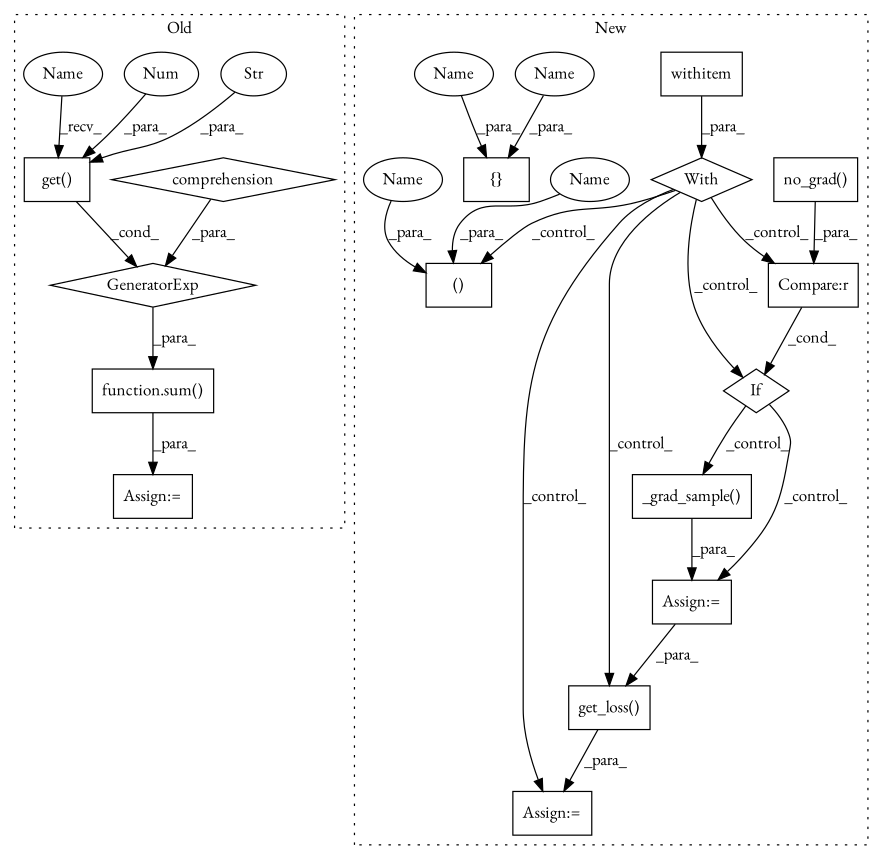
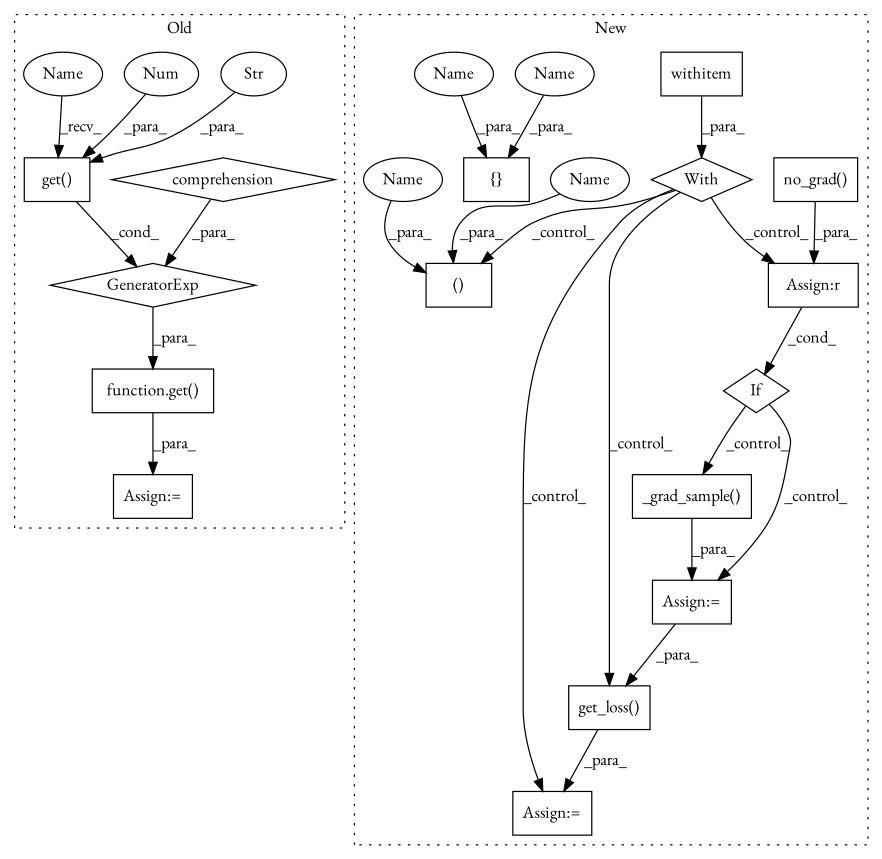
(813, 285) -> (813, 285)
(690, 290) -> none
(153, 391) -> (153, 391)
